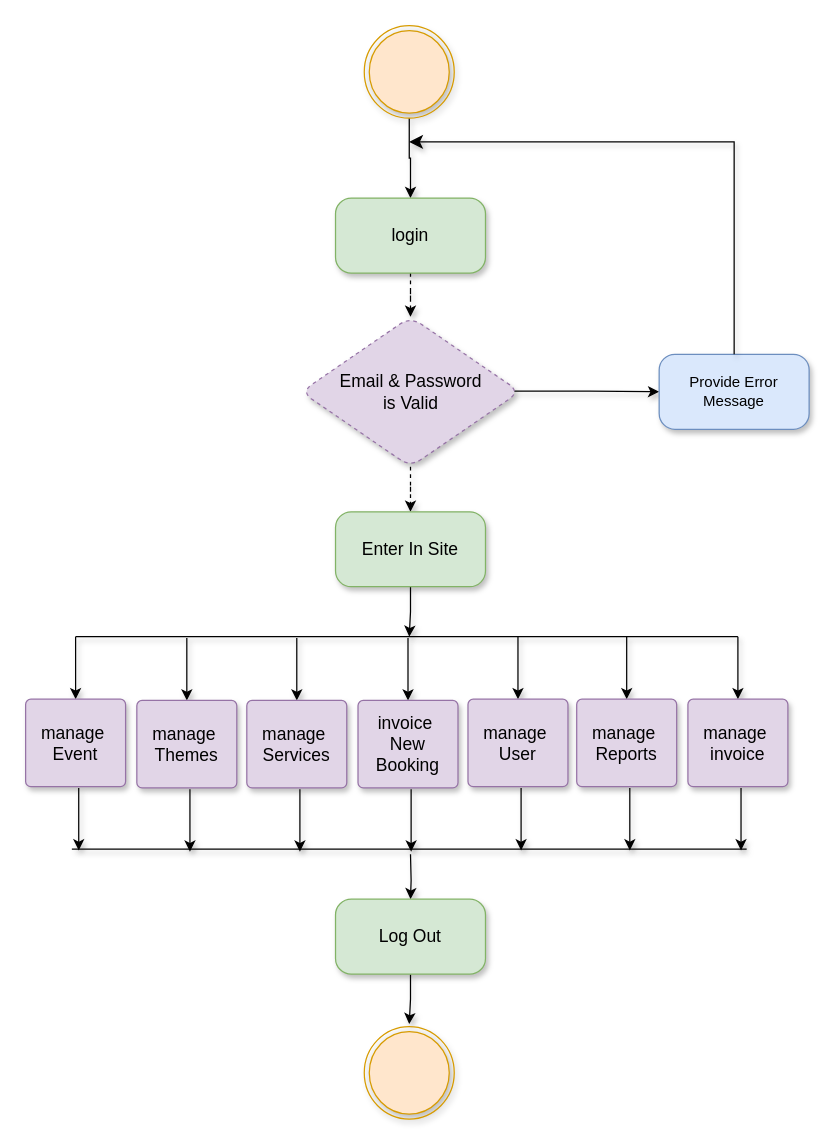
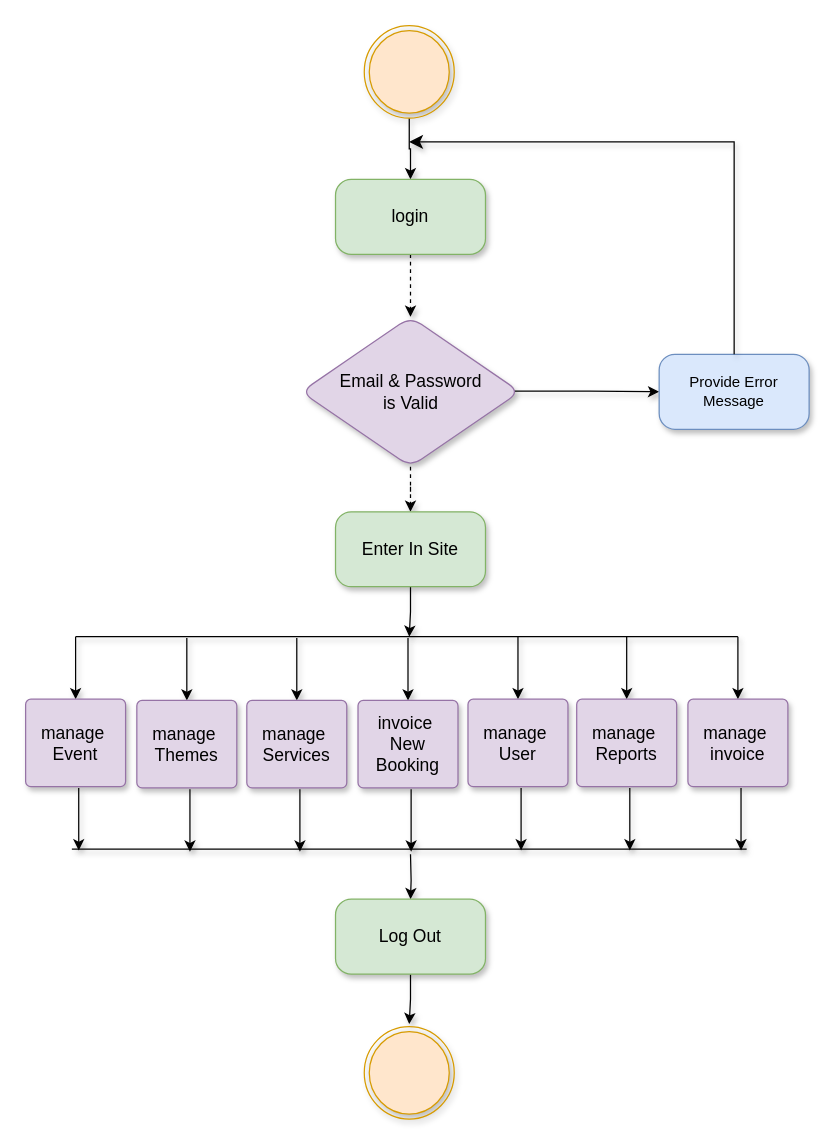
(411, 236) -> (411, 217)
(411, 392) -> (411, 392)
